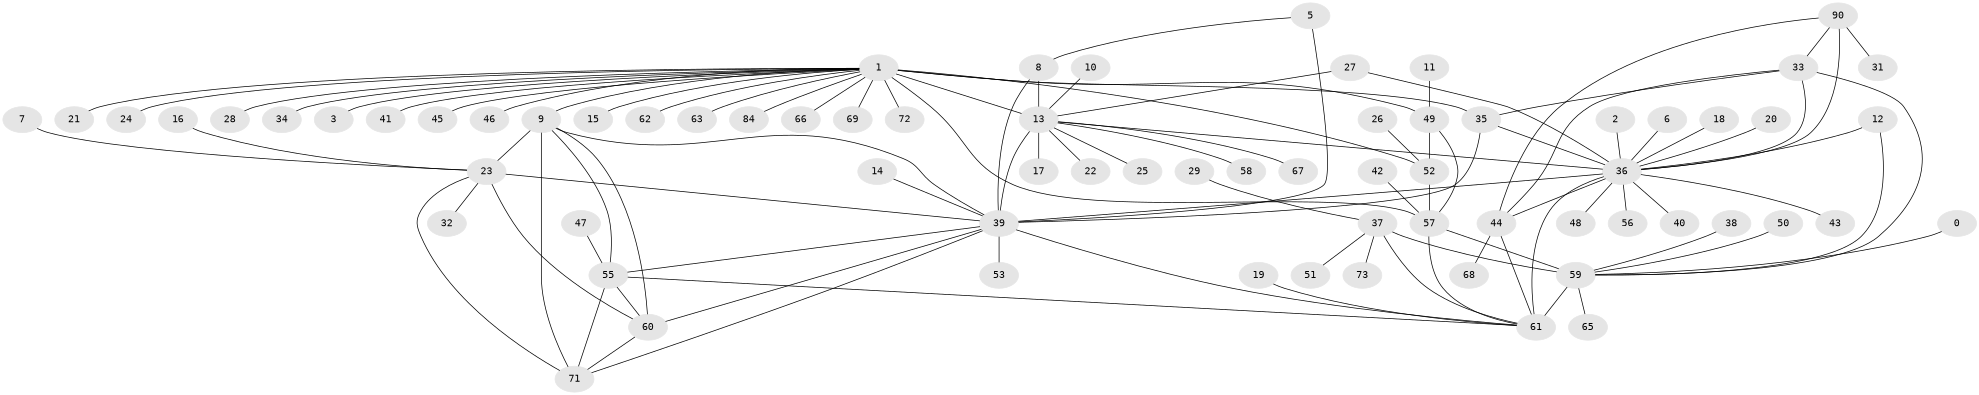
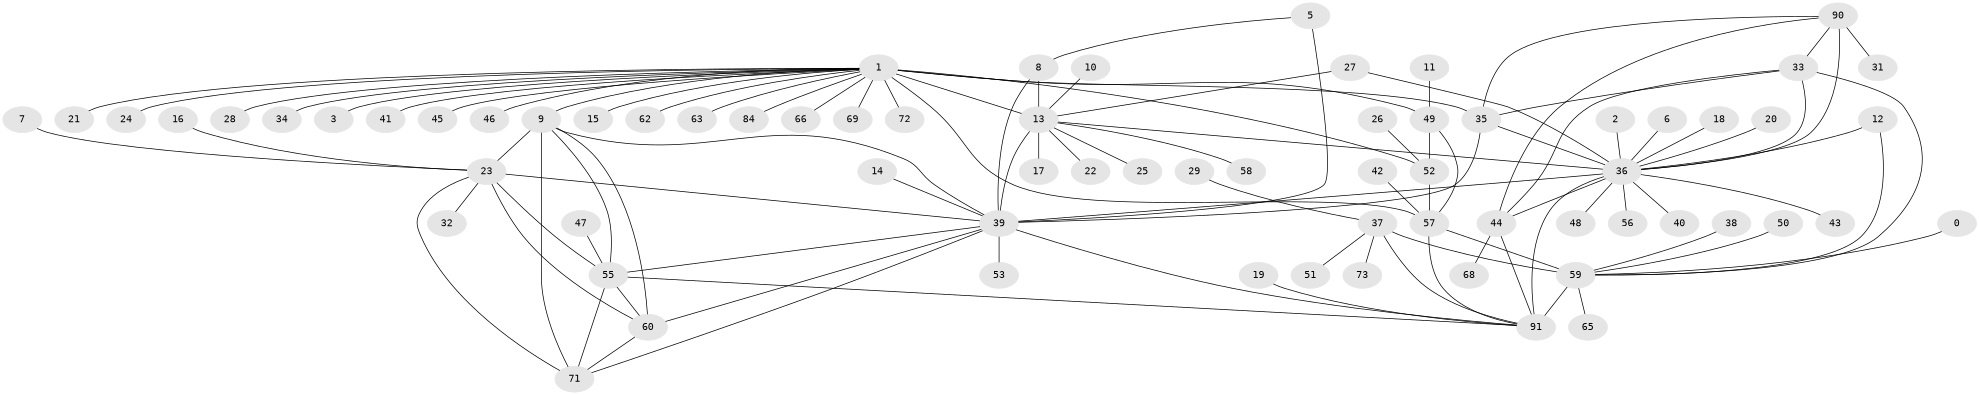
none -> (1633, 25)
(1298, 172) -> none
none -> (546, 229)
(1536, 327) -> (1536, 327)
